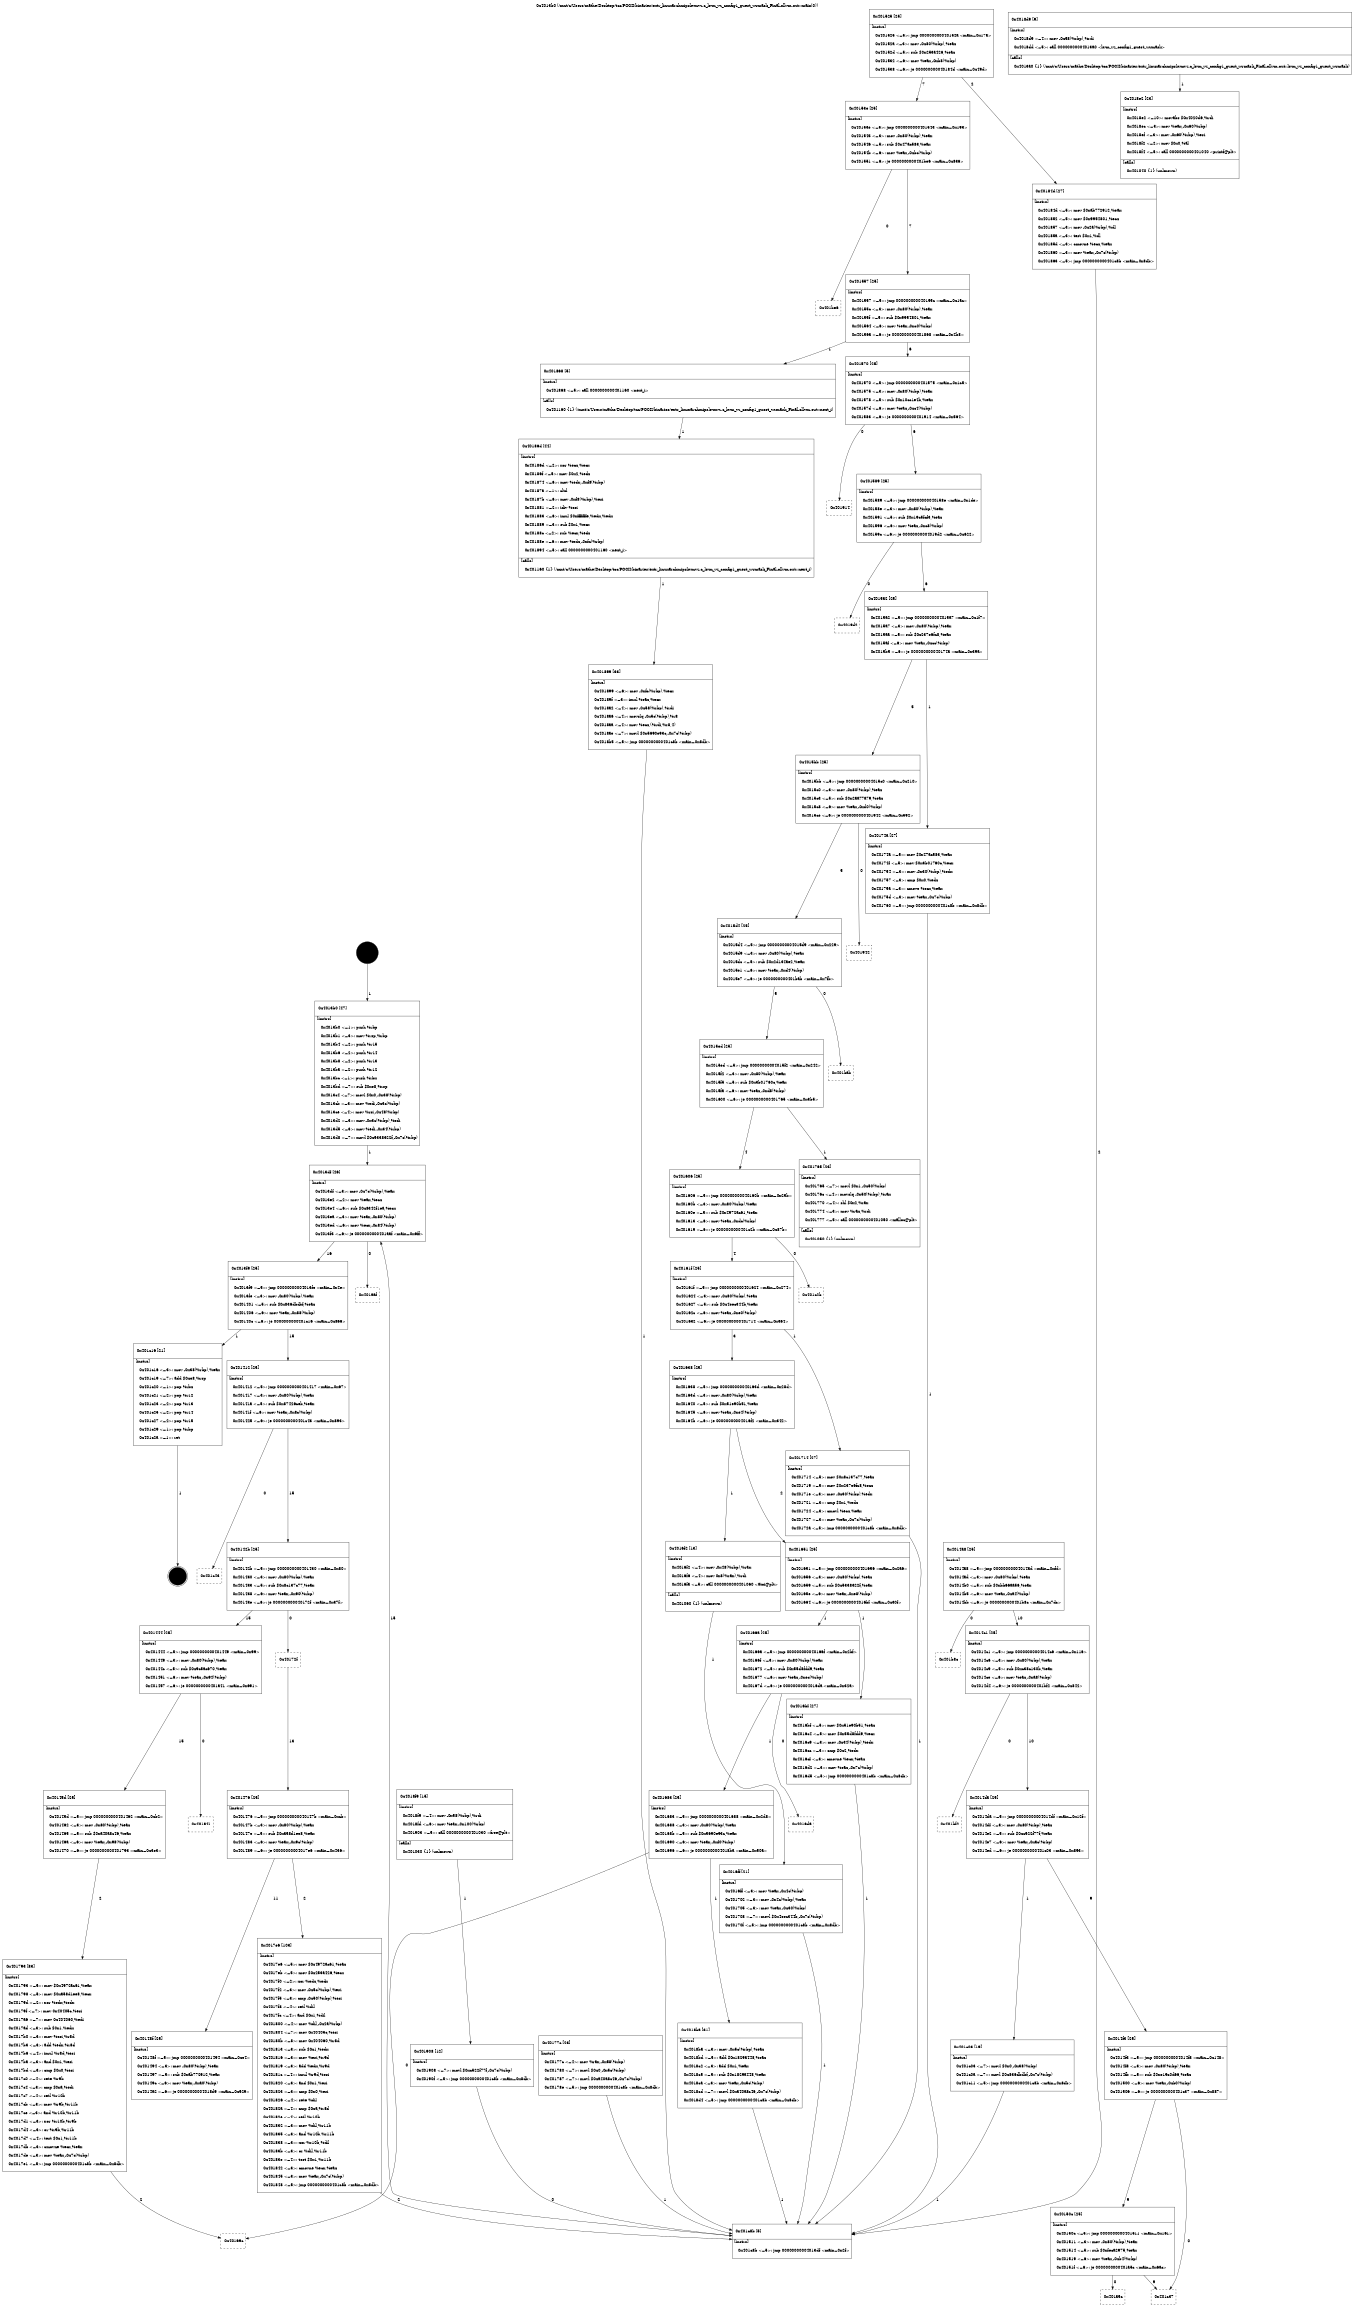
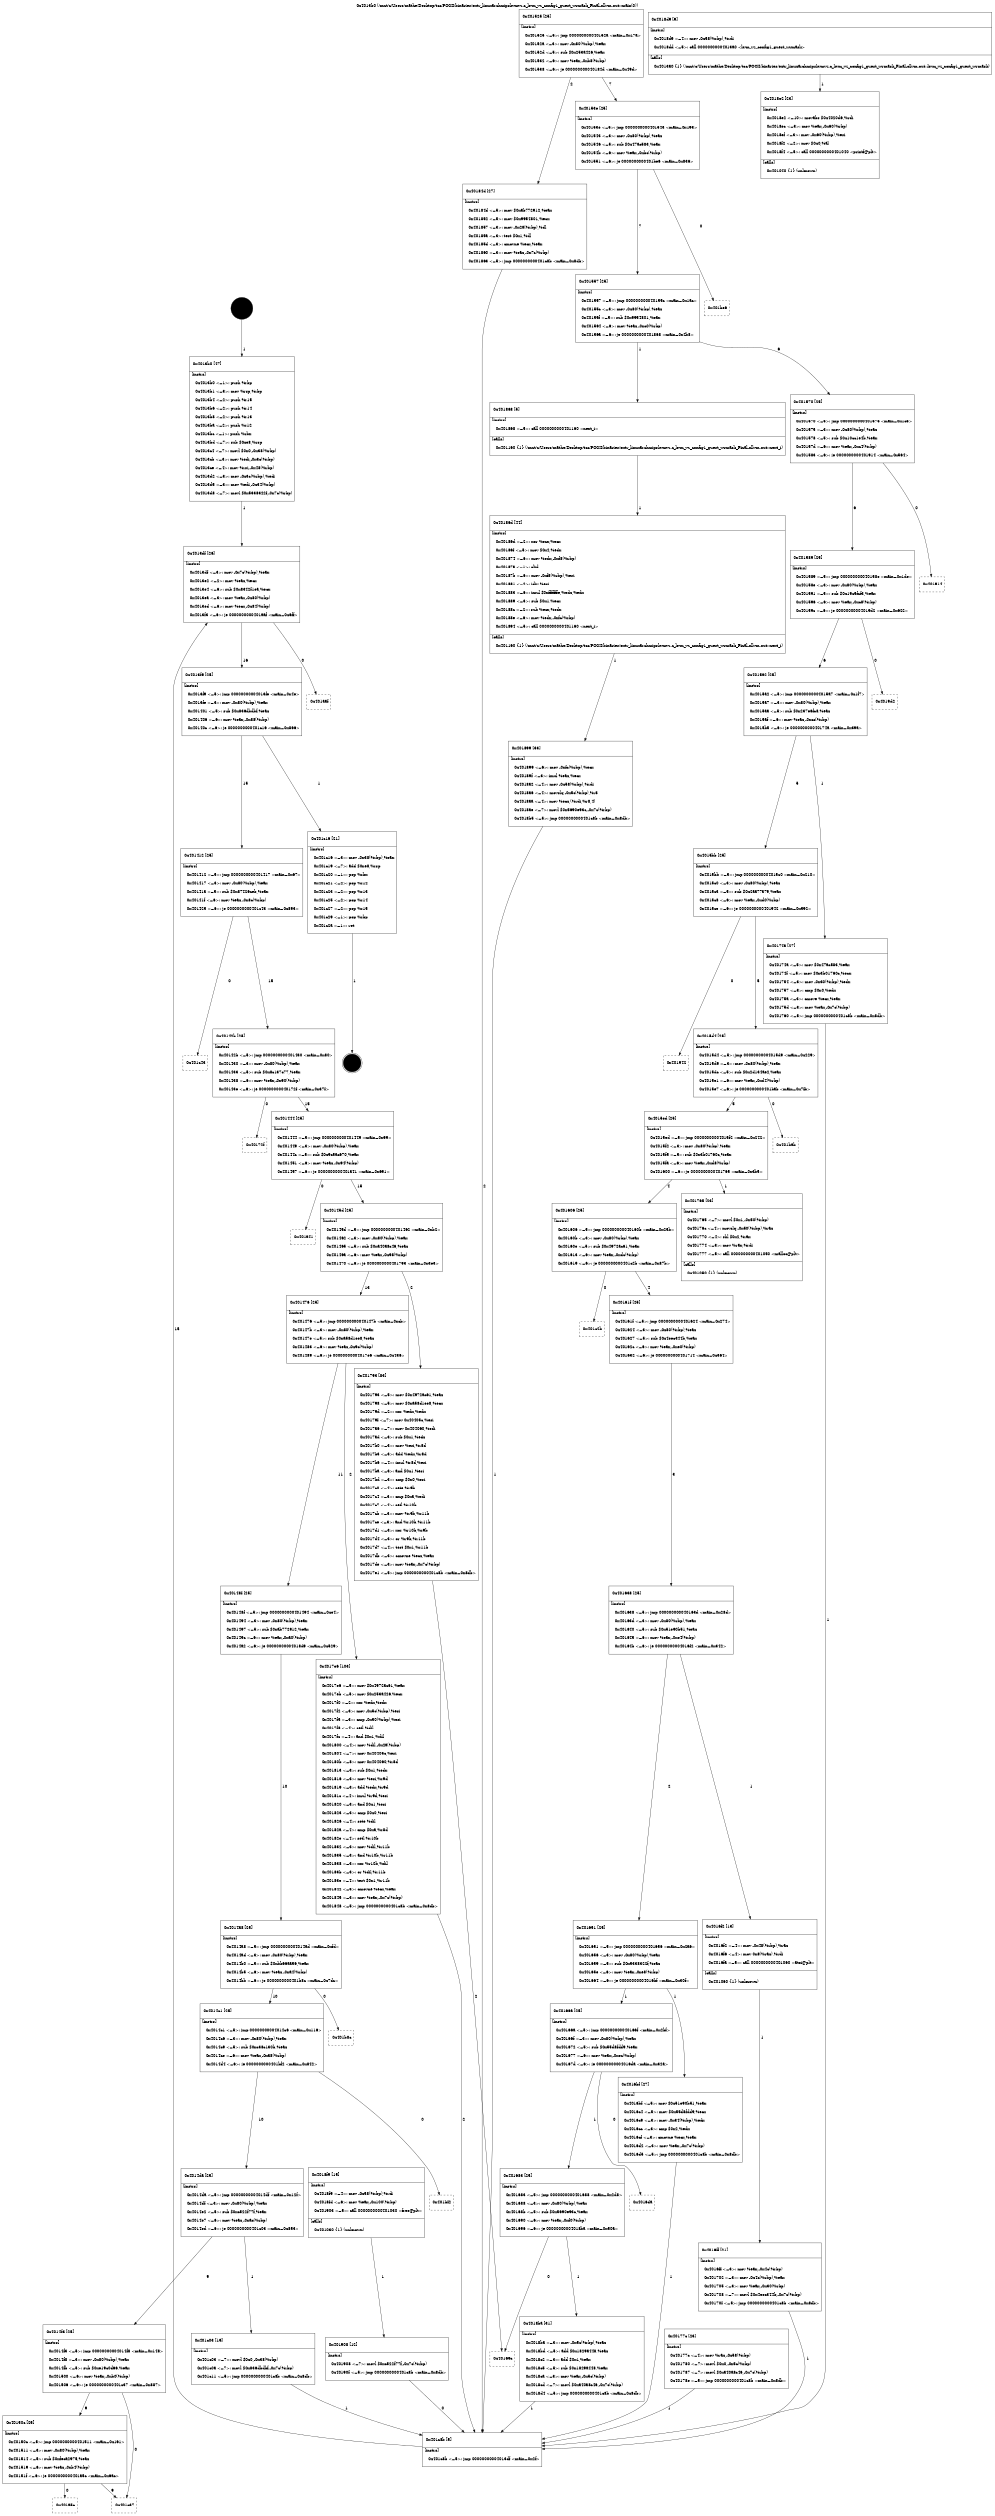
(848, 1493) -> none
(288, 1727) -> (365, 1282)
none -> (281, 1786)
